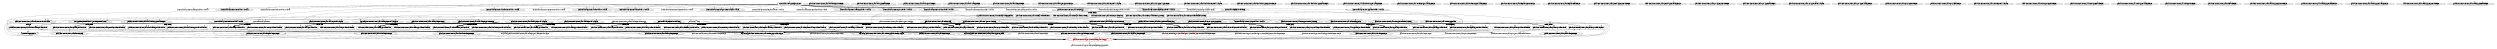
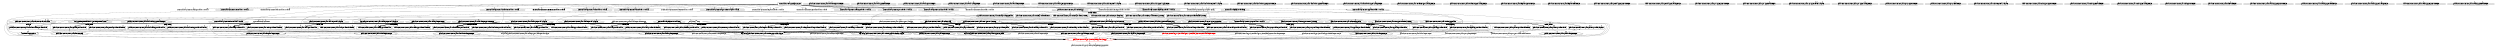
(549, 10) -> (549, 10)
(1021, 10) -> none
(1145, 28) -> (1145, 28)
